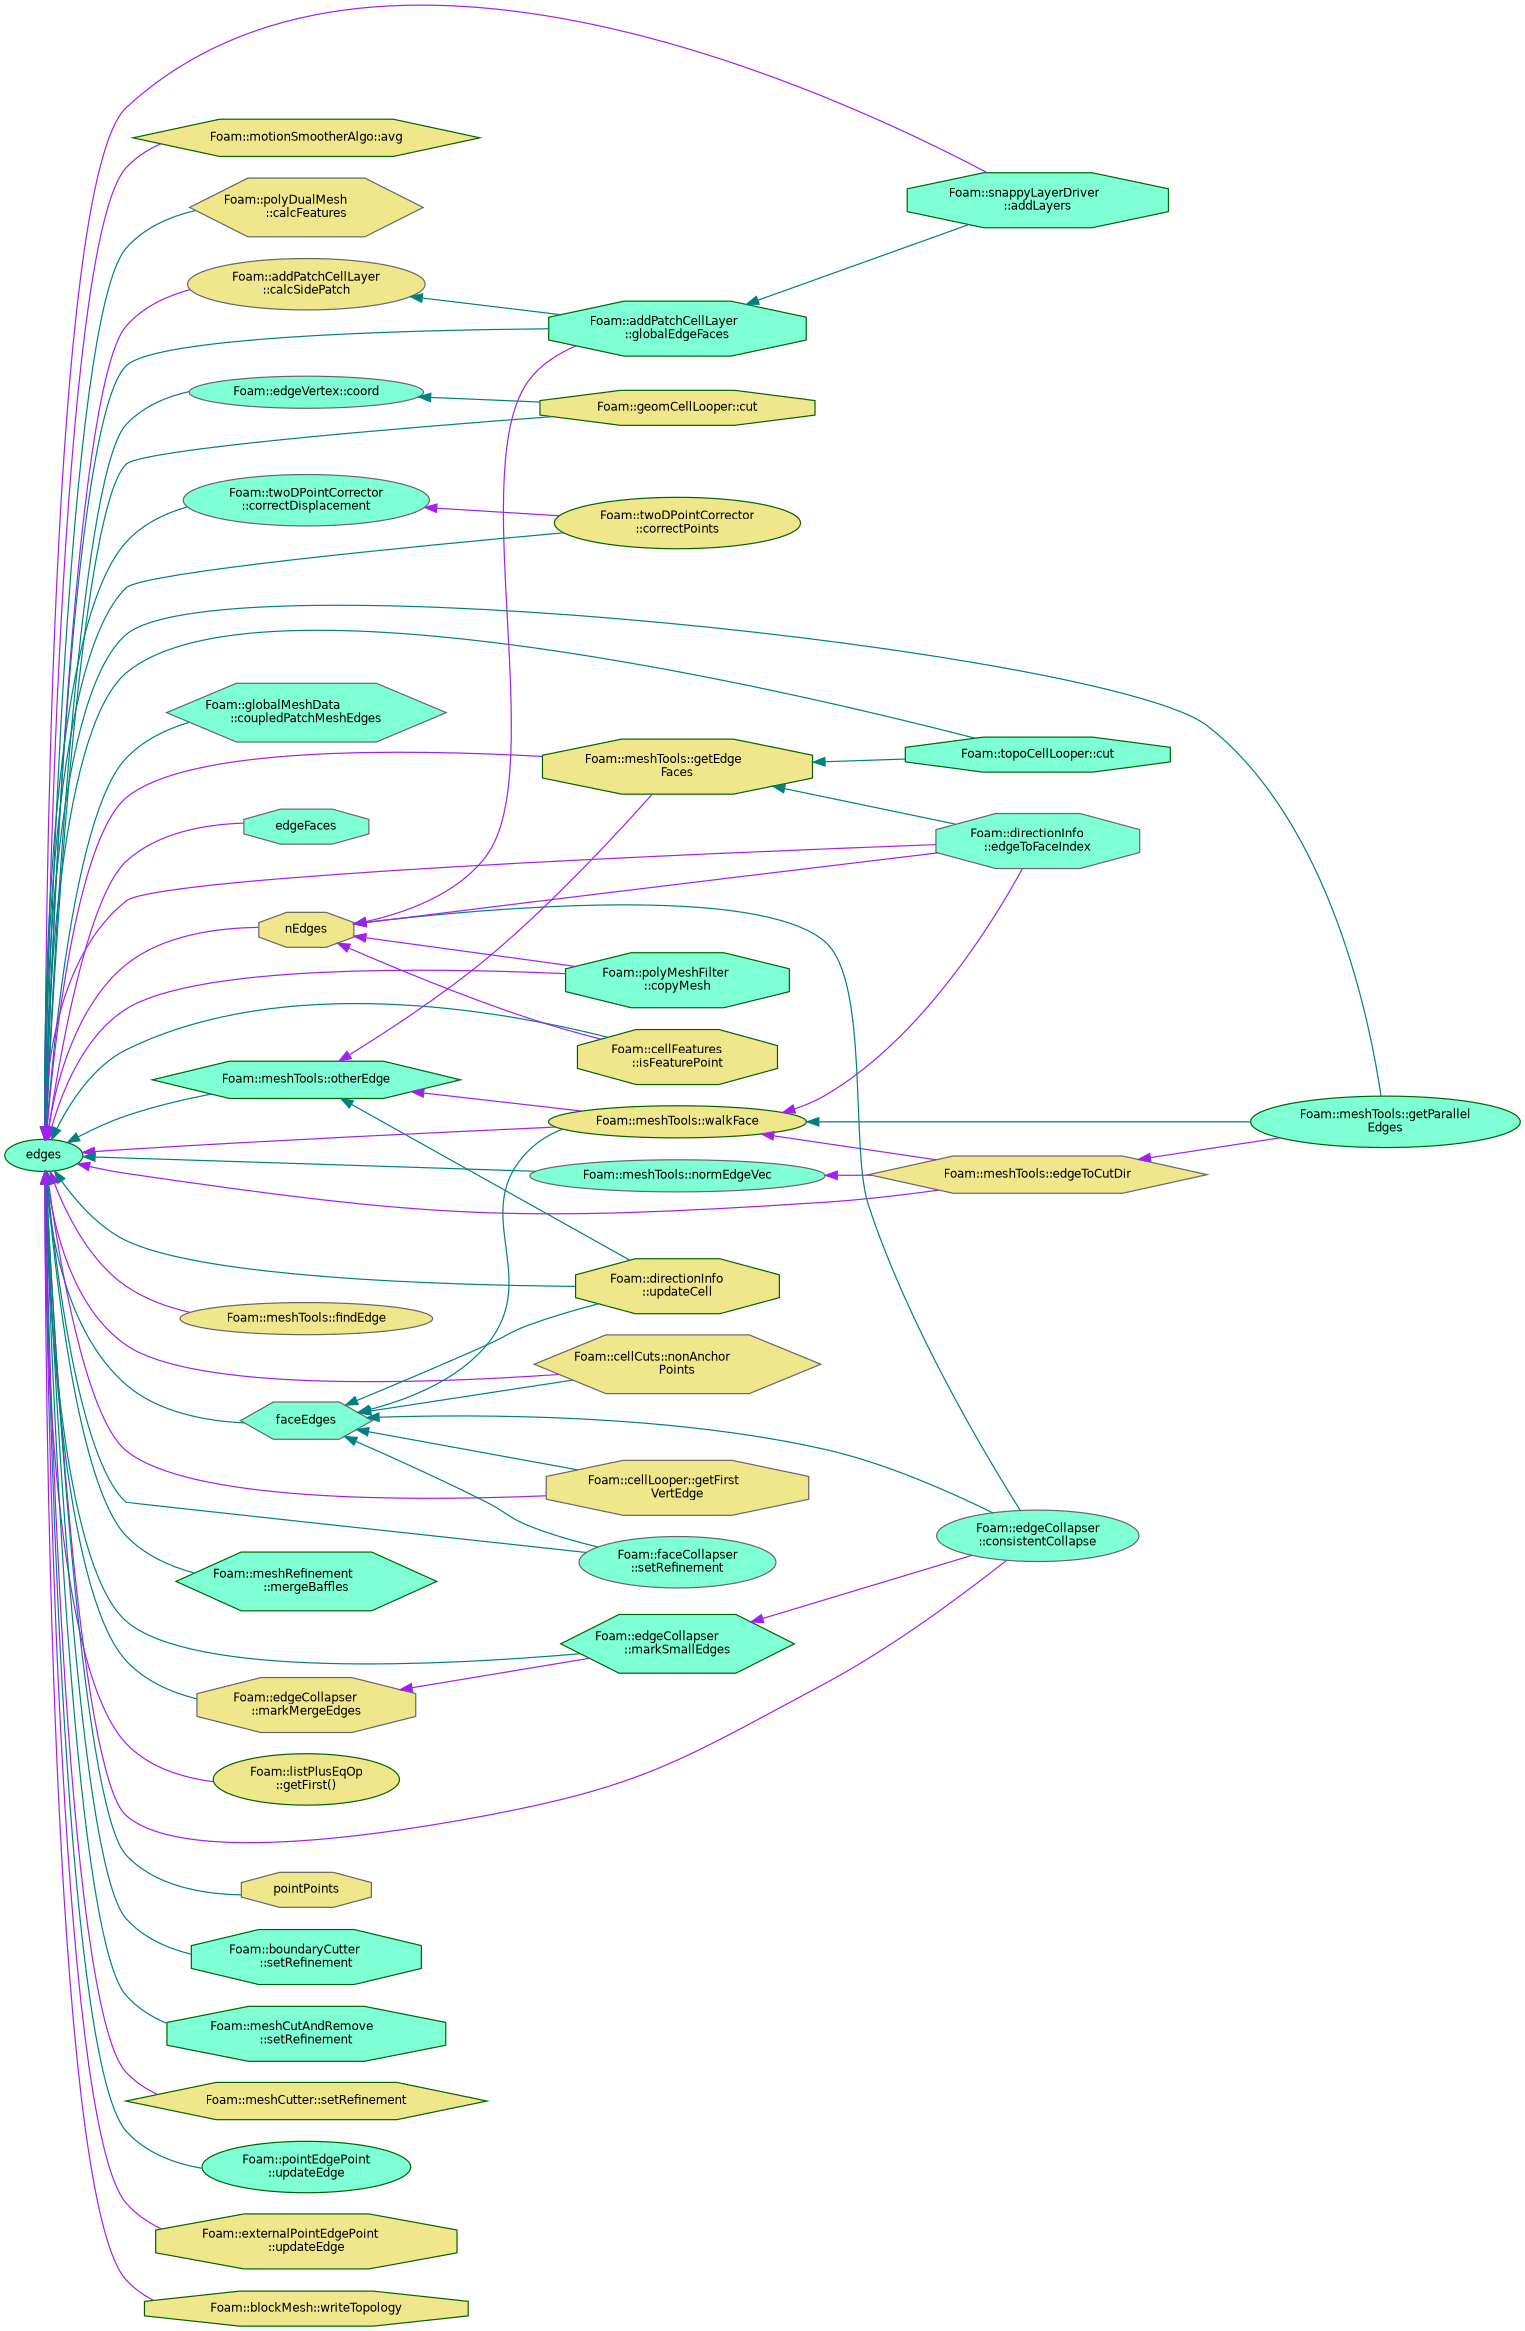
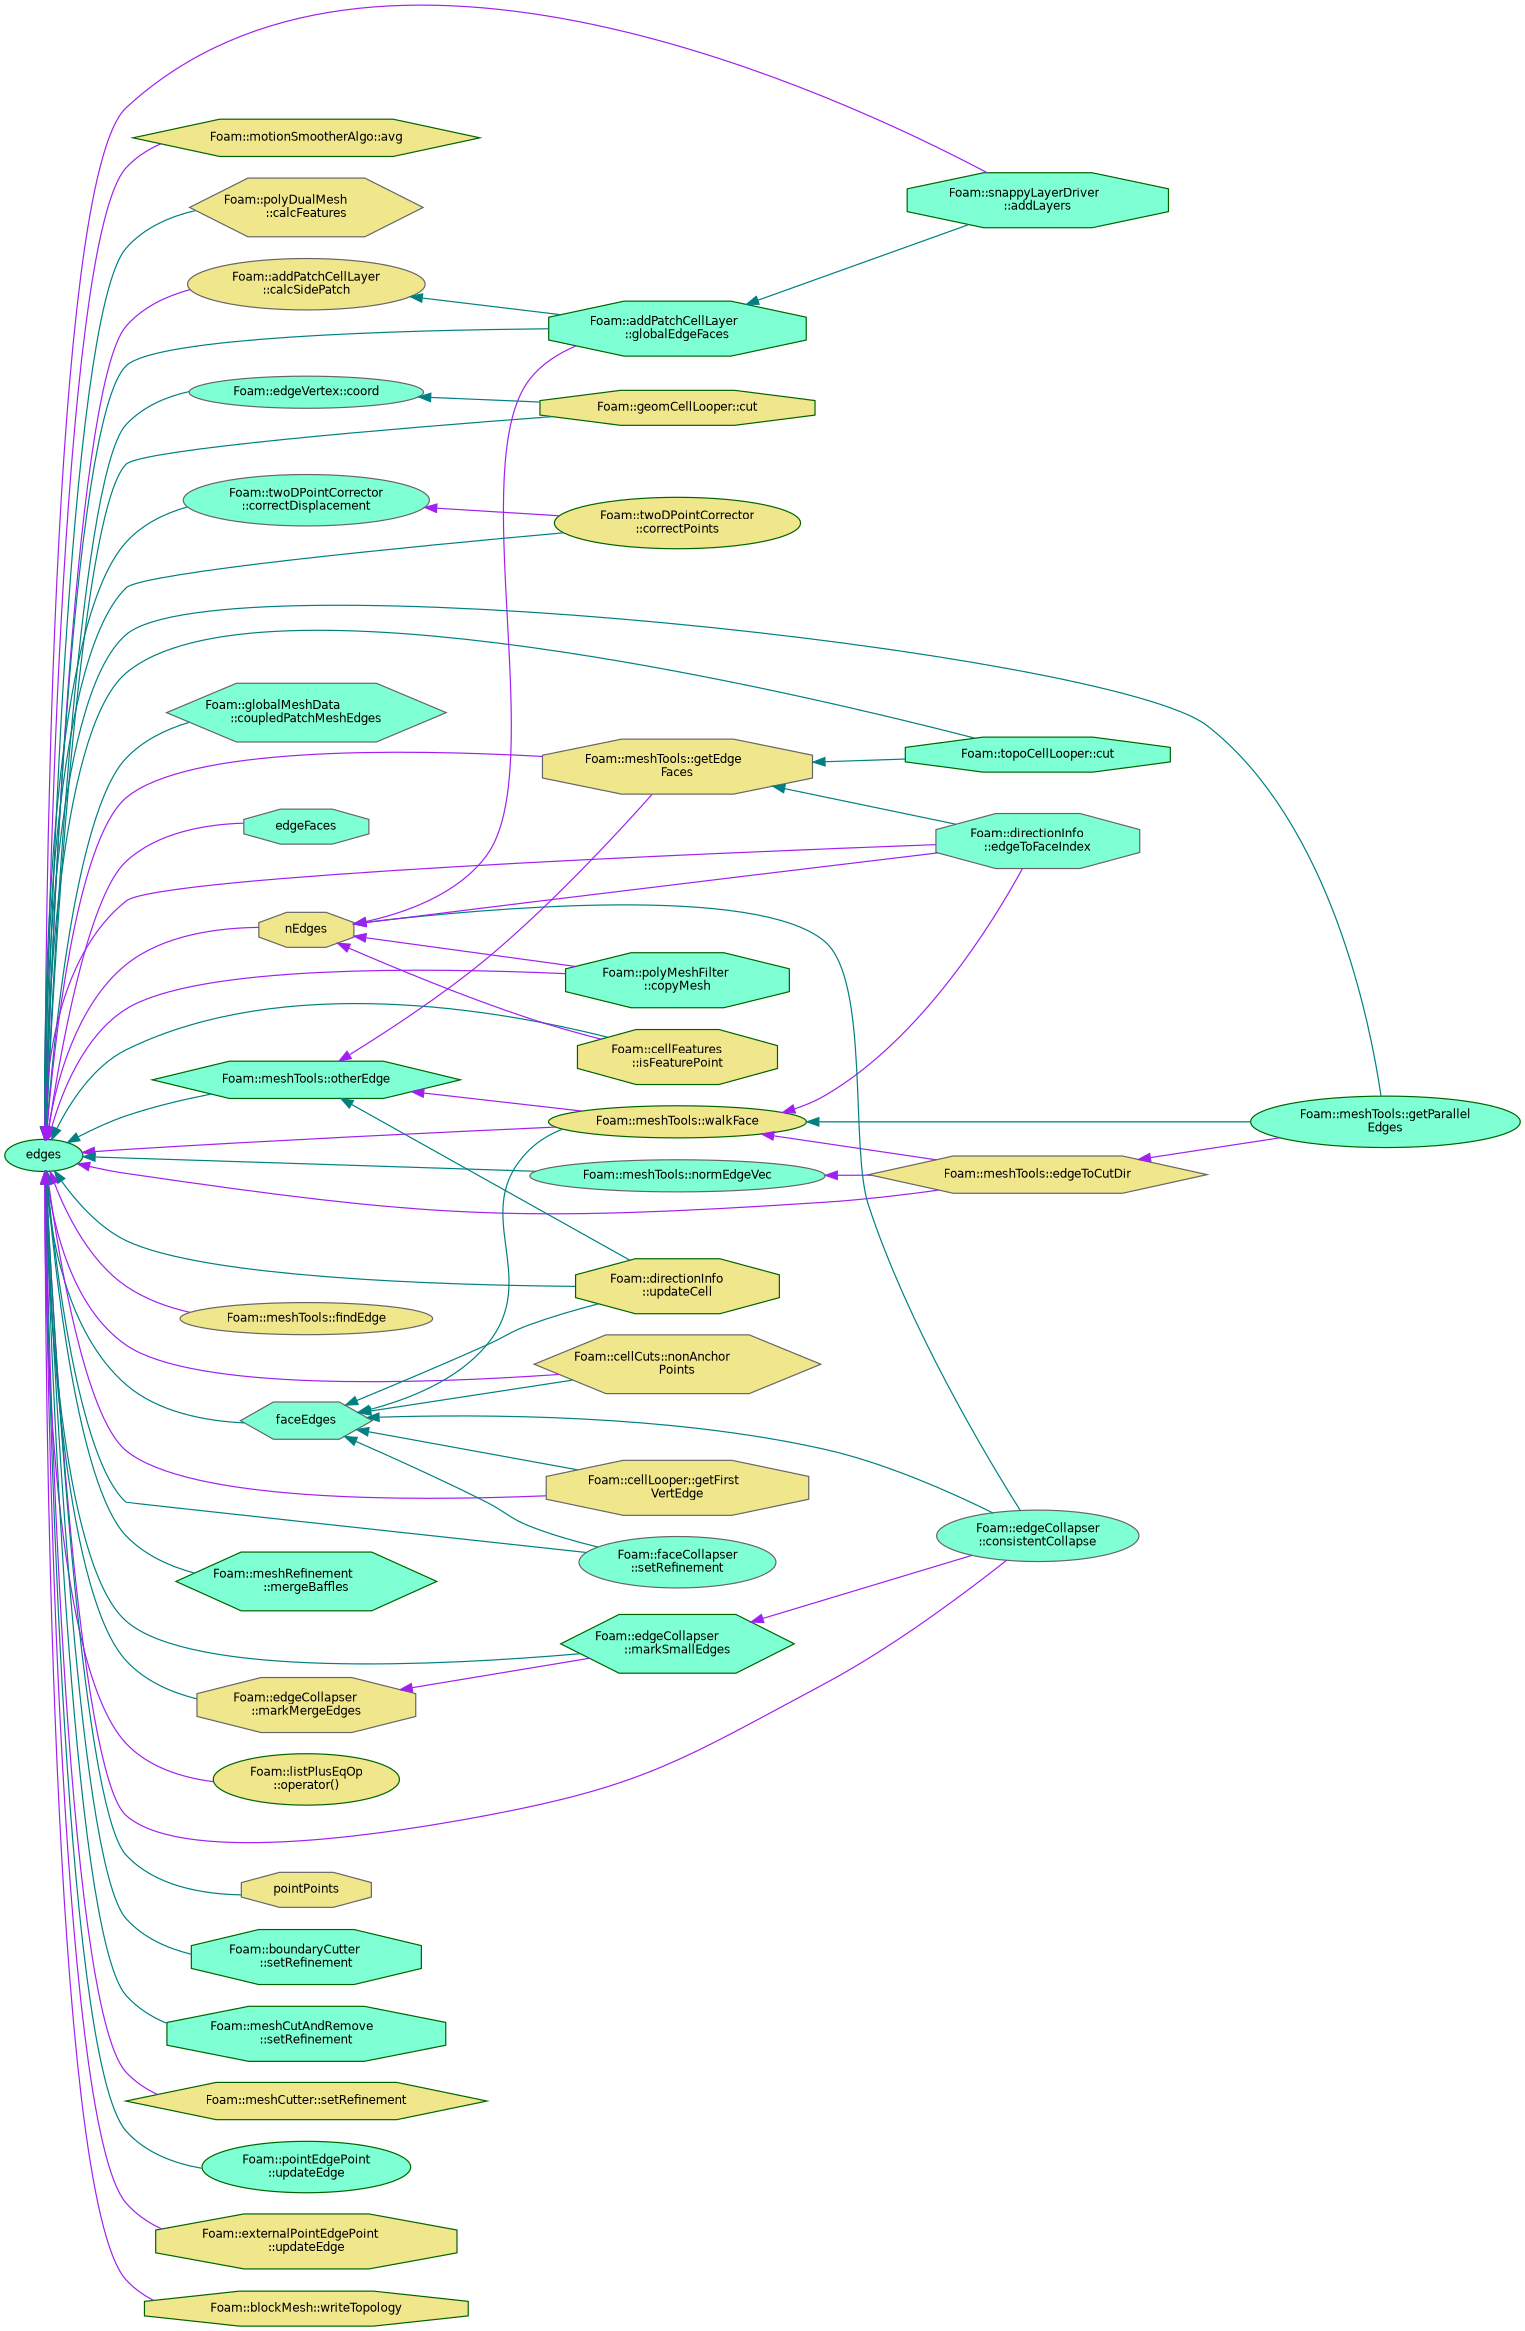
(677, 767) -> (677, 767)
(306, 1779) -> (306, 1779)
